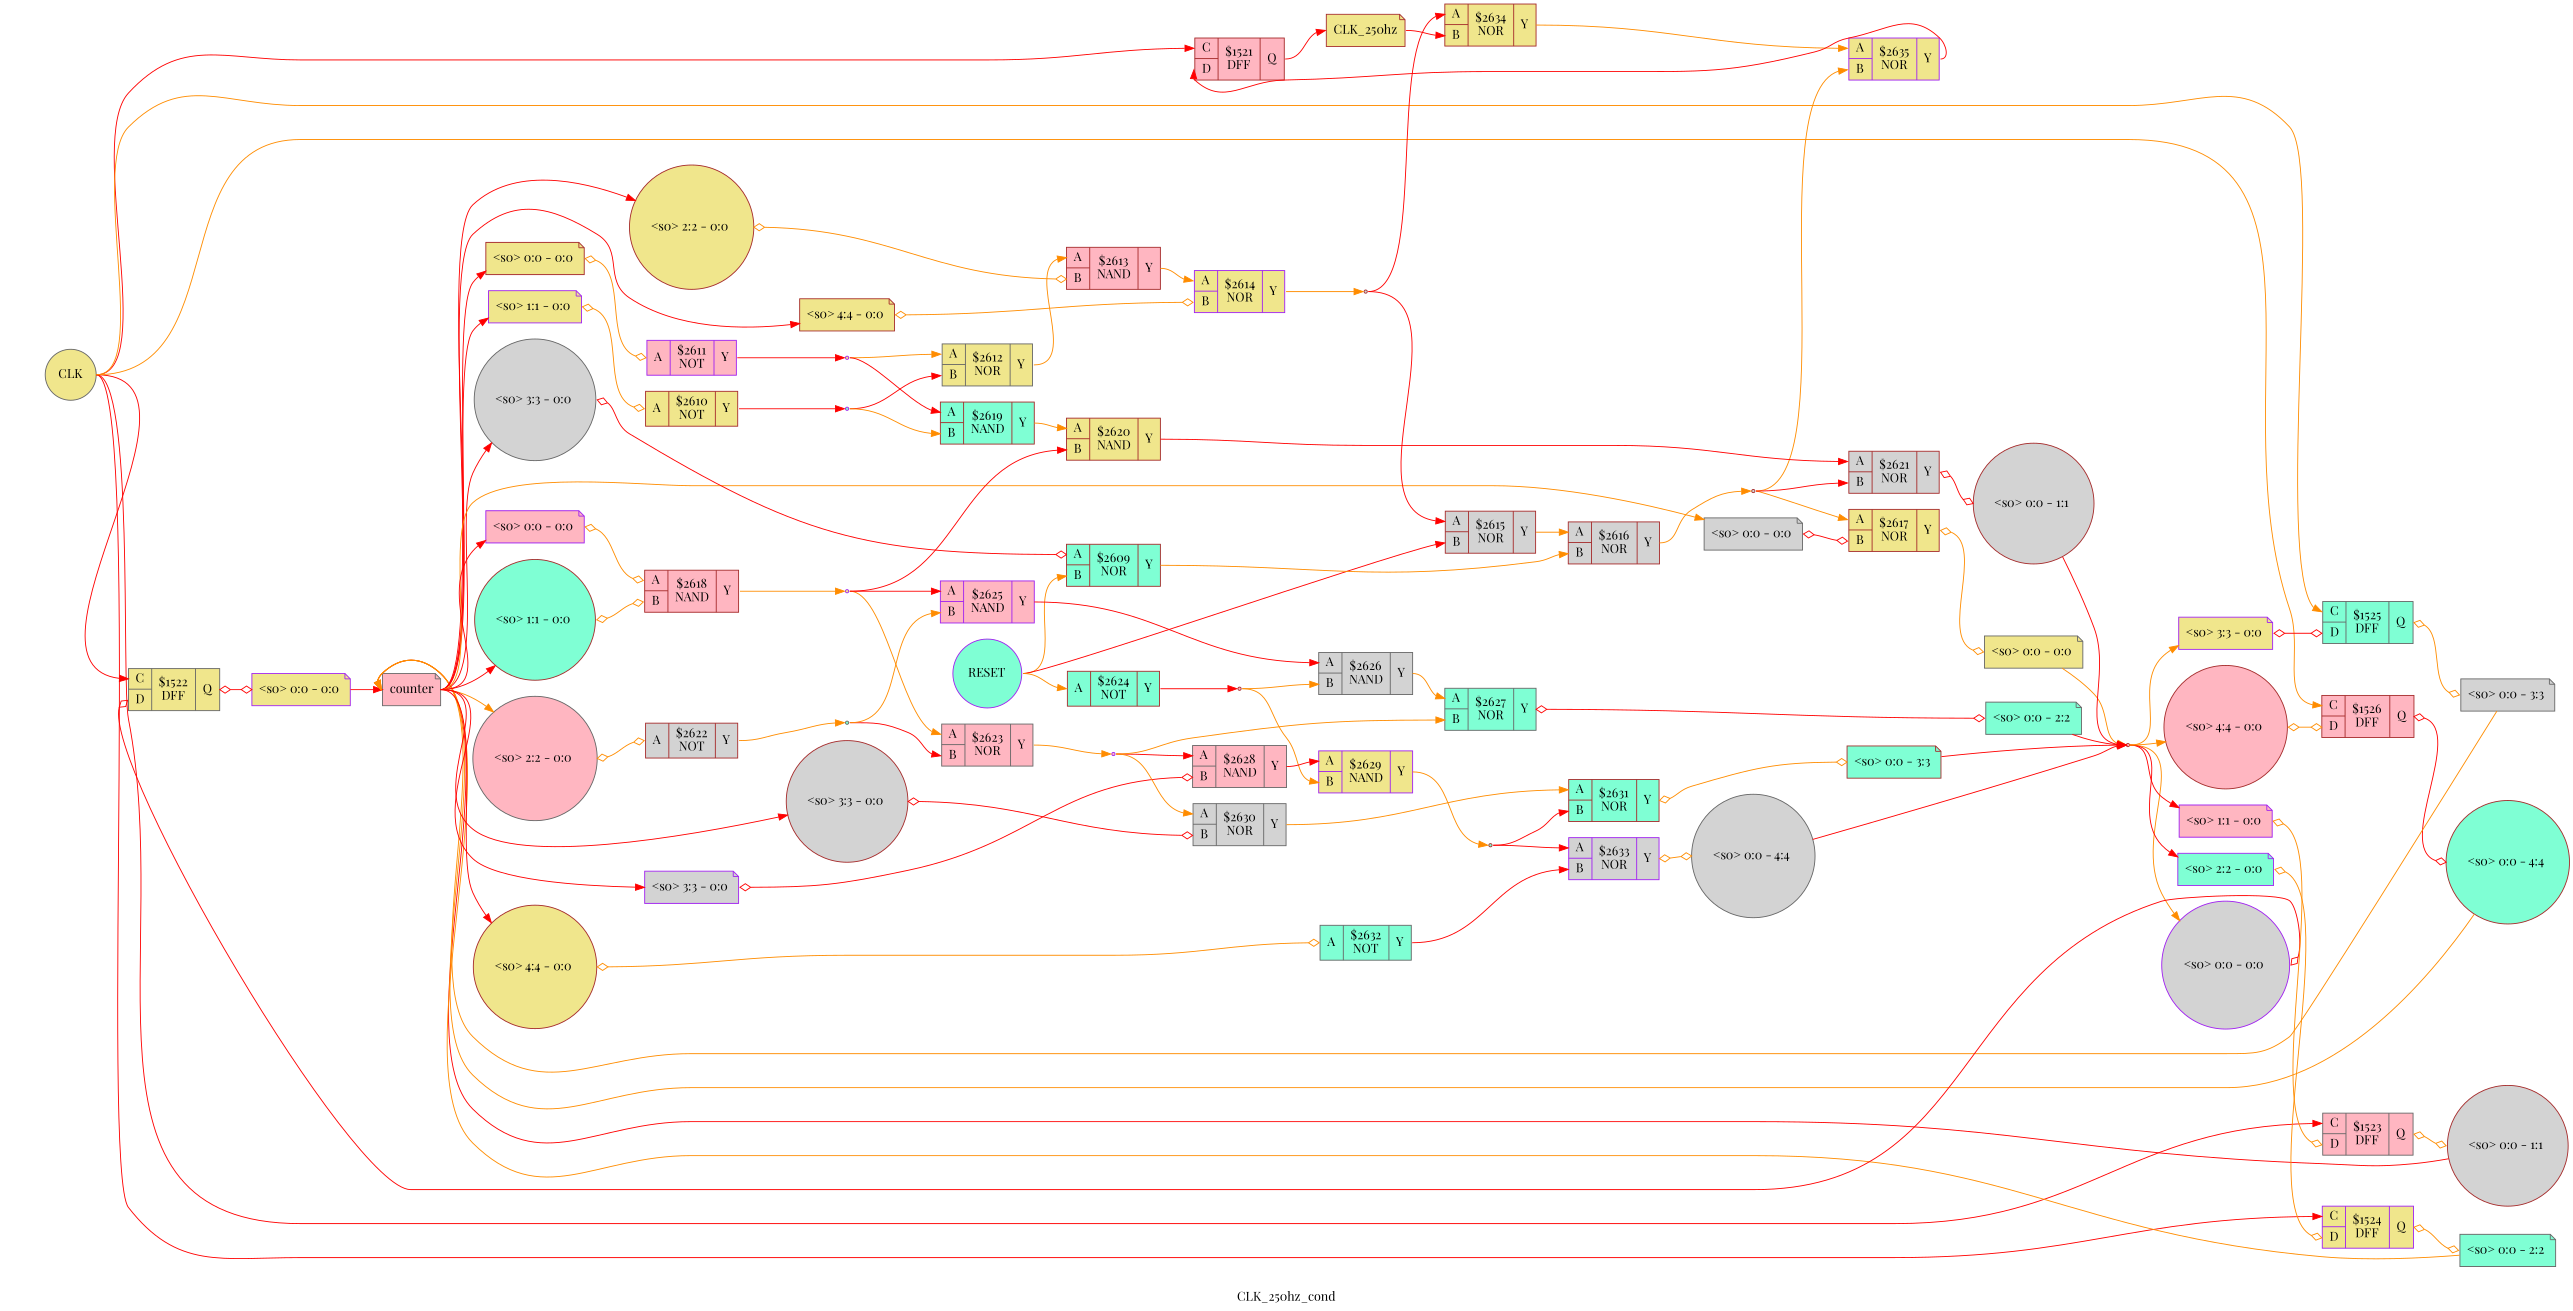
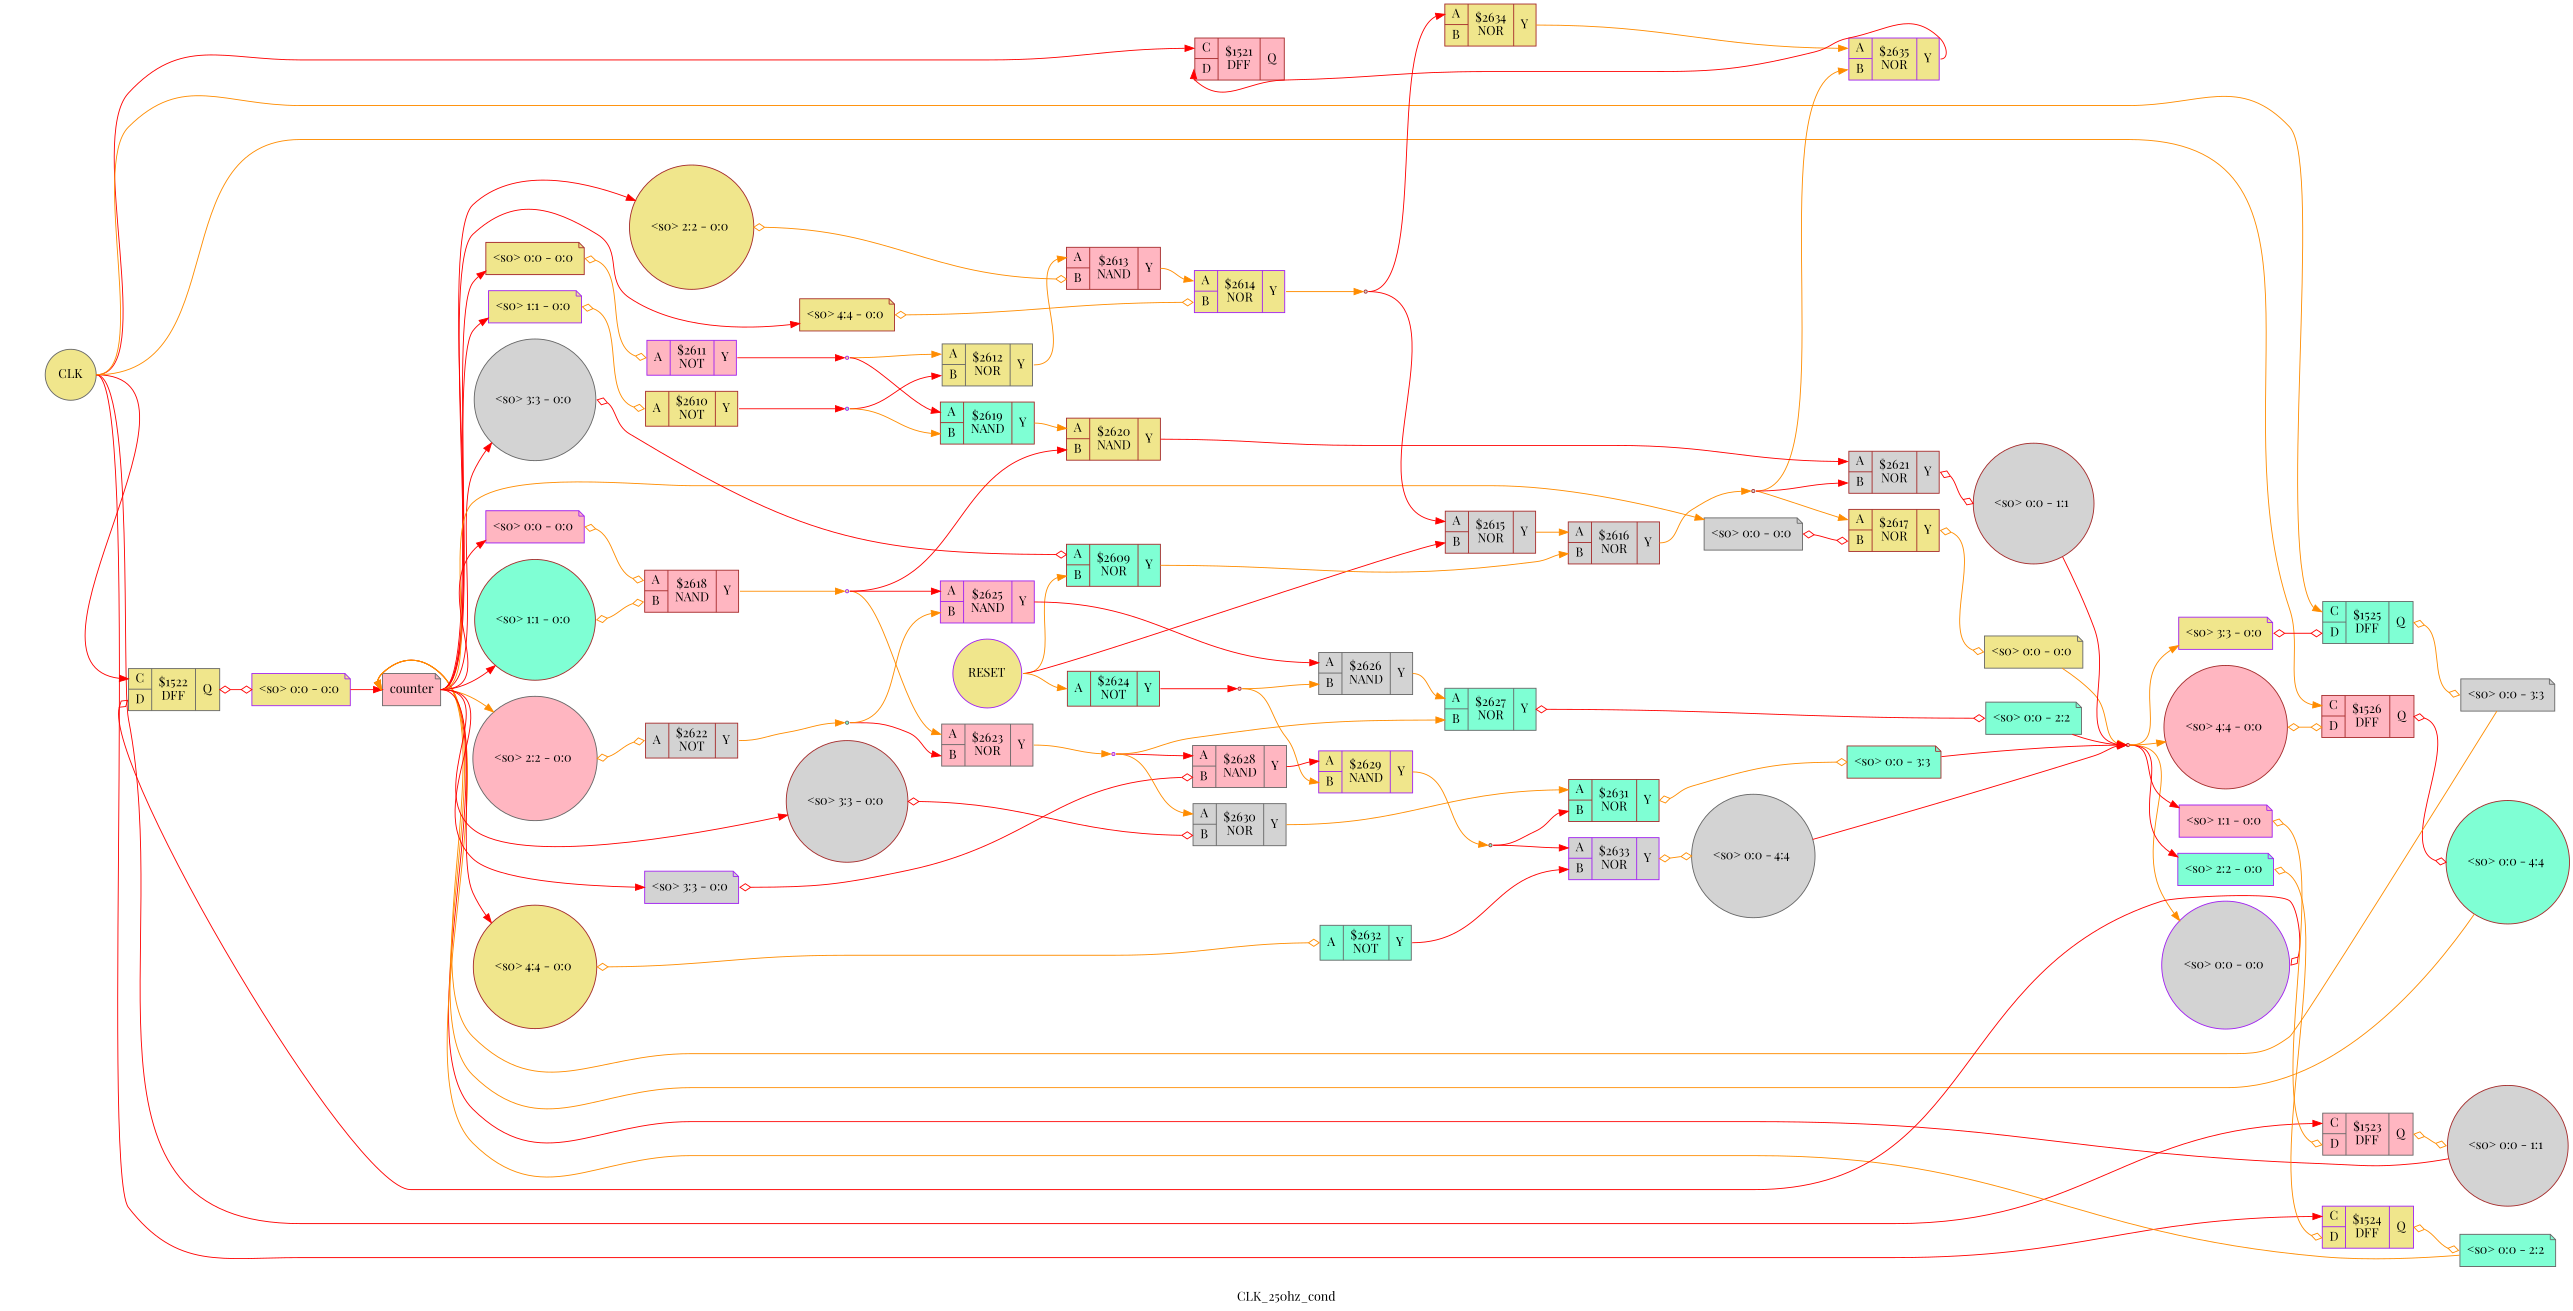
(1366, 30) -> none
(987, 674) -> (987, 674)
